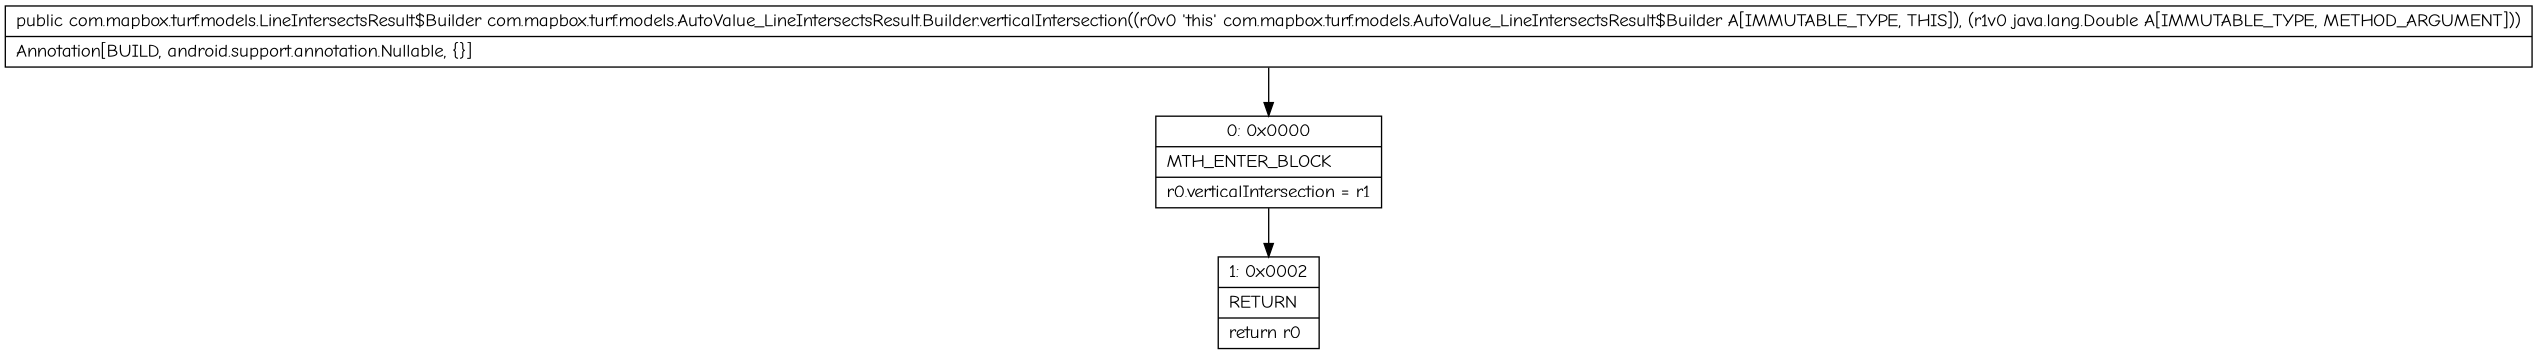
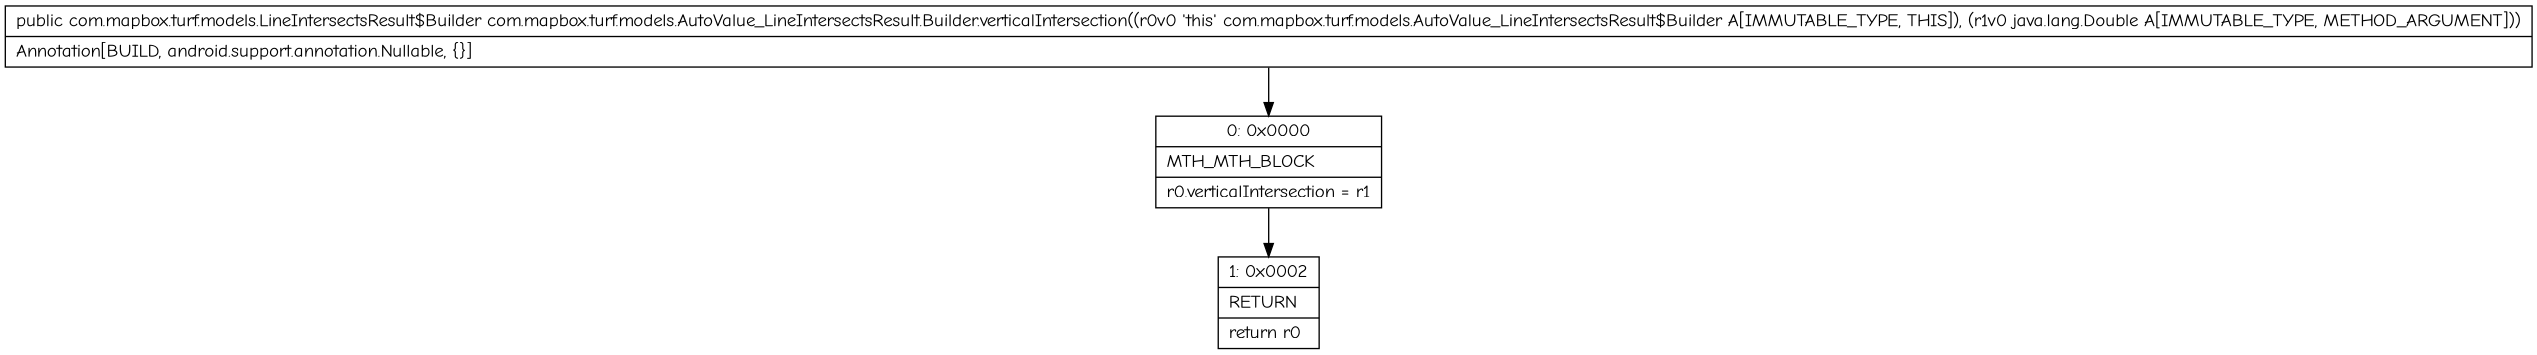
(1249, 161) -> (1241, 161)
